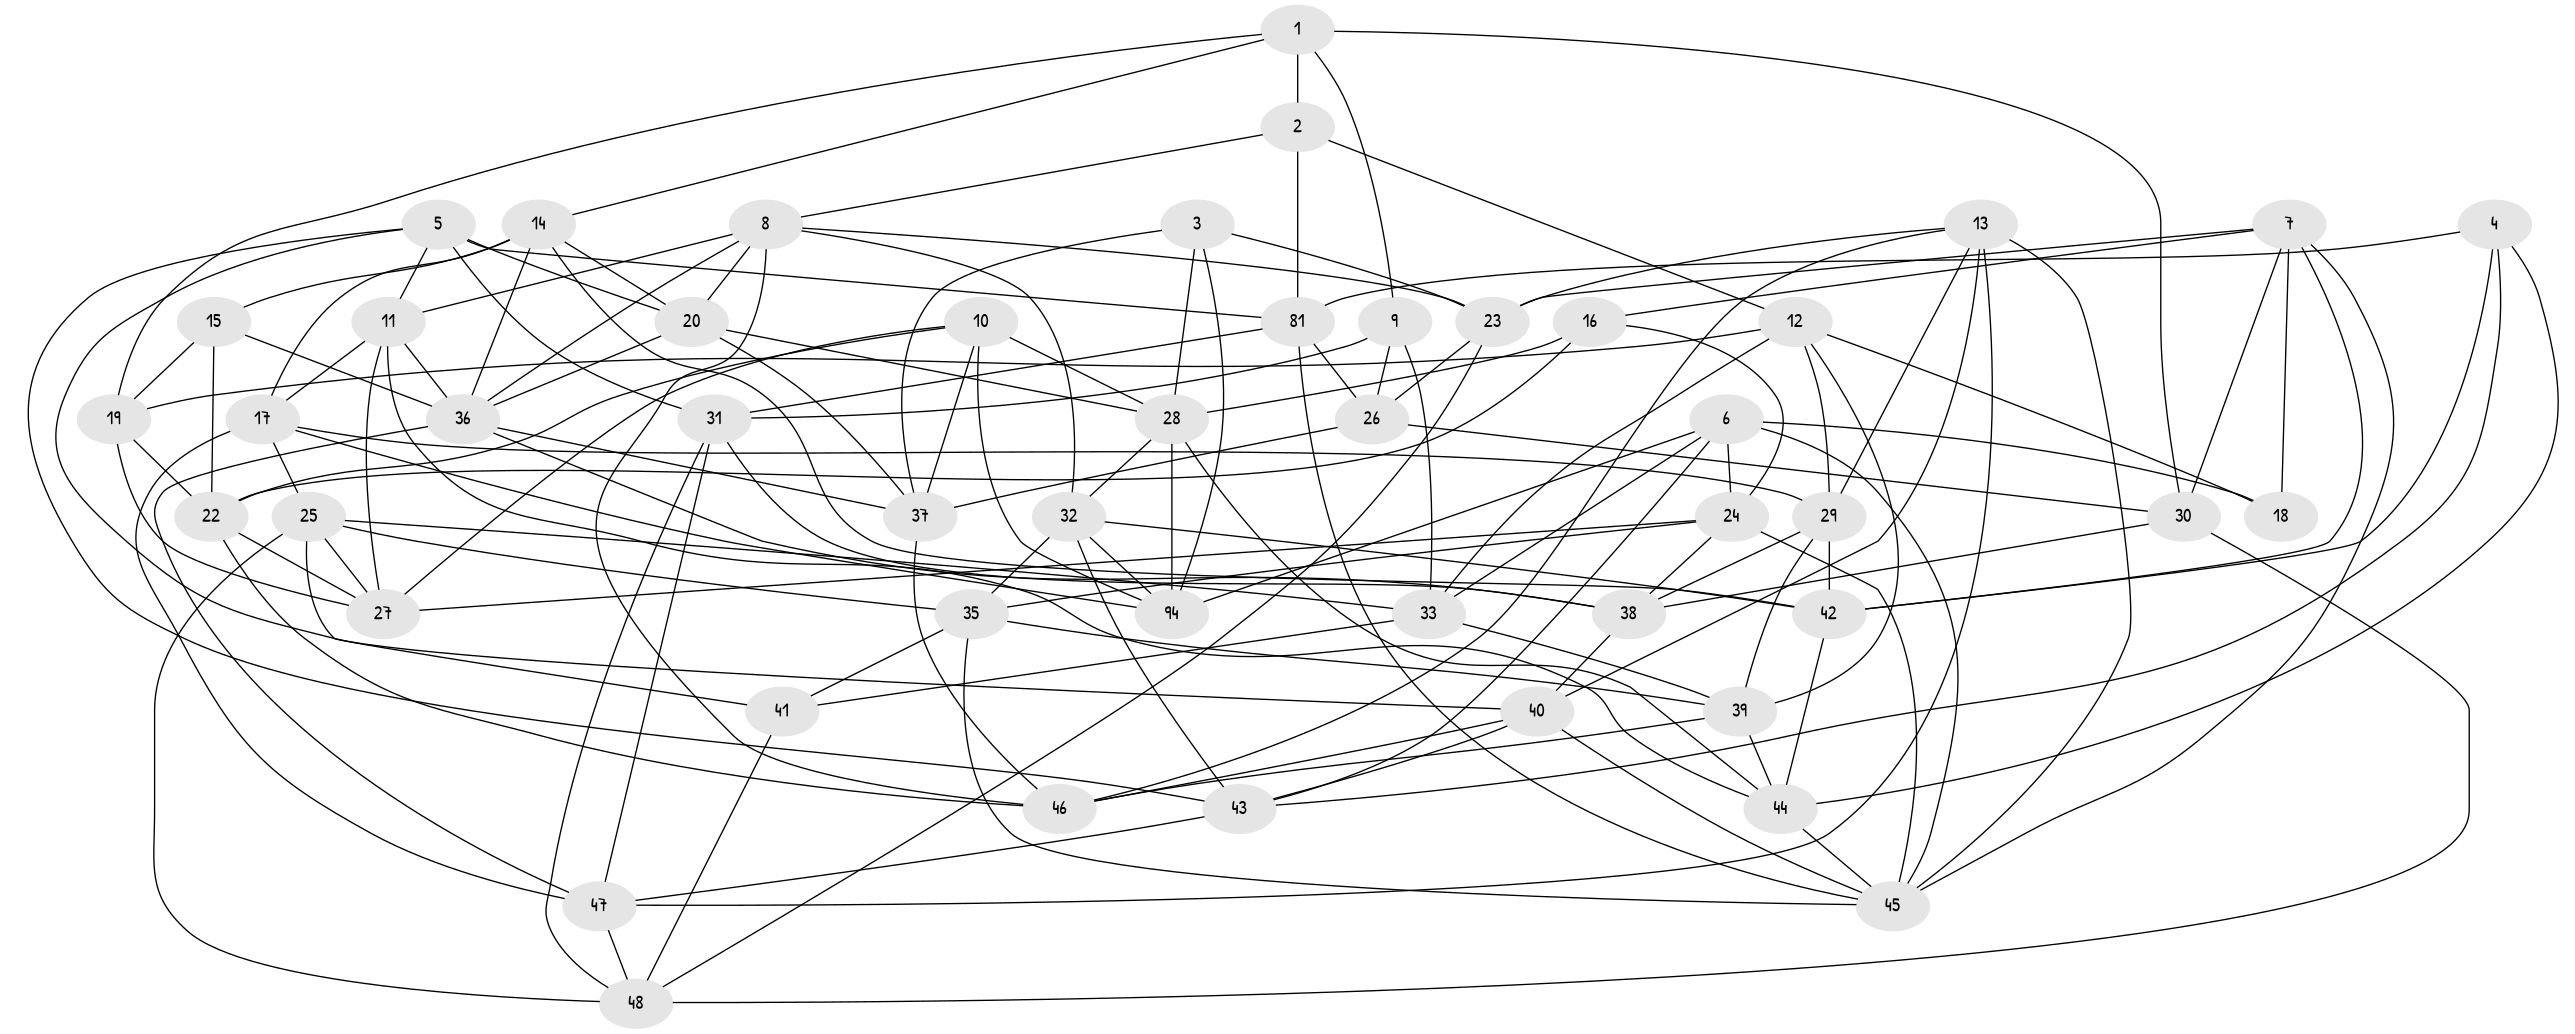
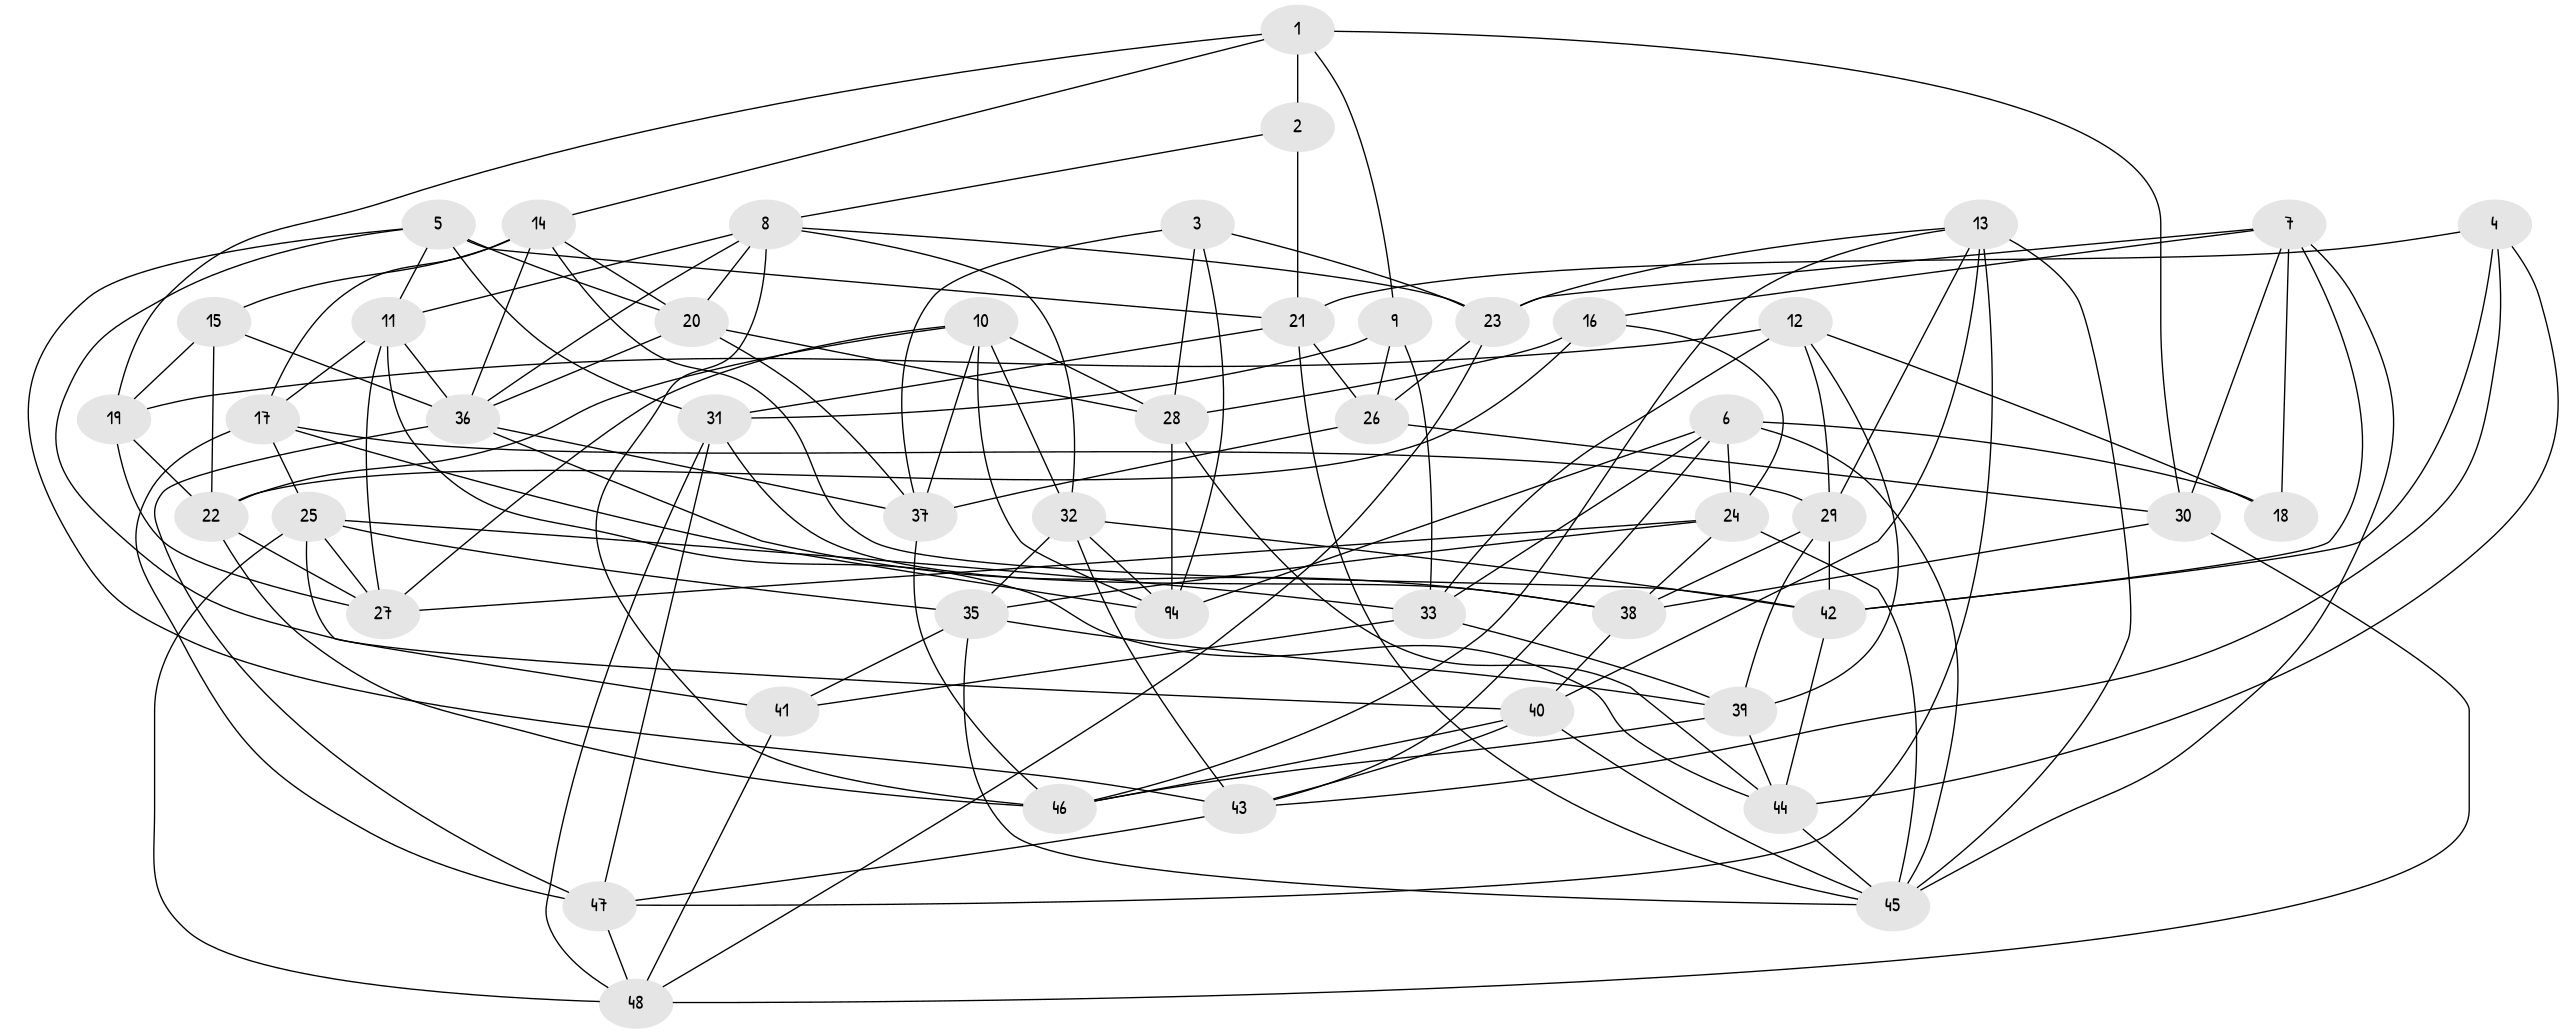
(1546, 224) -> none
(1298, 322) -> (1298, 322)
(1128, 461) -> (1025, 419)
